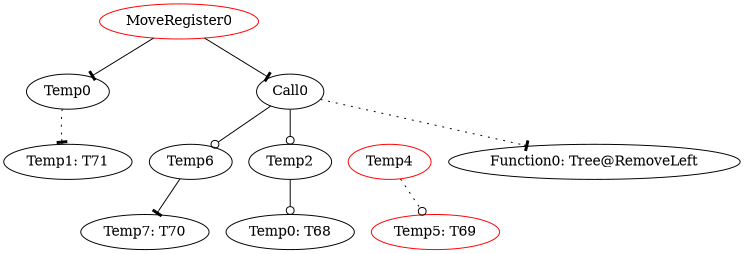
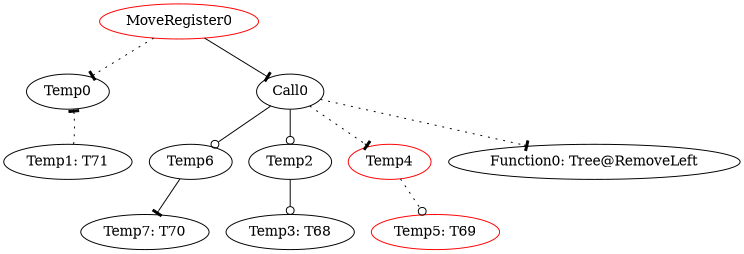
(124, 56) -> (124, 56)
(61, 124) -> (74, 129)
none -> (337, 125)
(290, 232) -> (290, 232)
